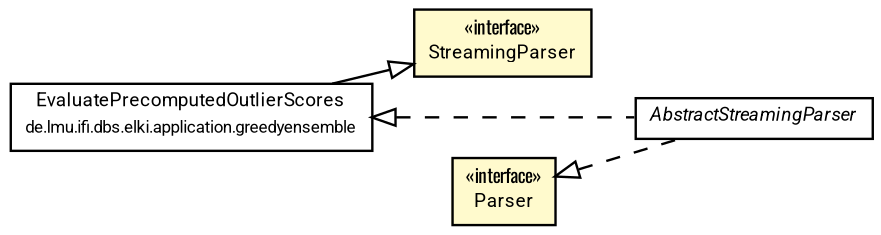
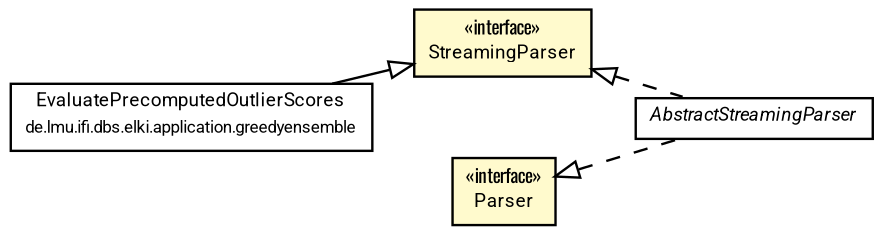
(515, 117) -> (649, 87)
